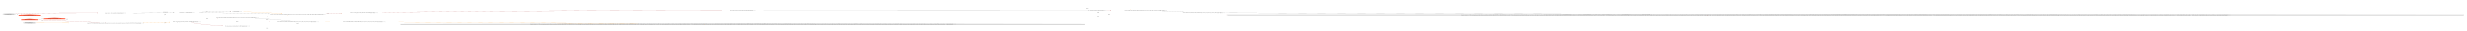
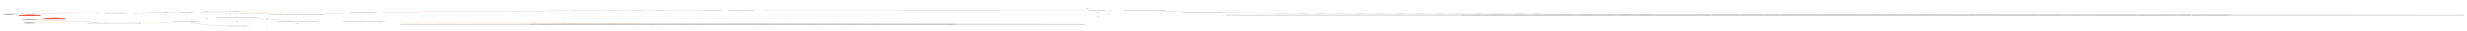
(30, 20) -> (30, 20)
